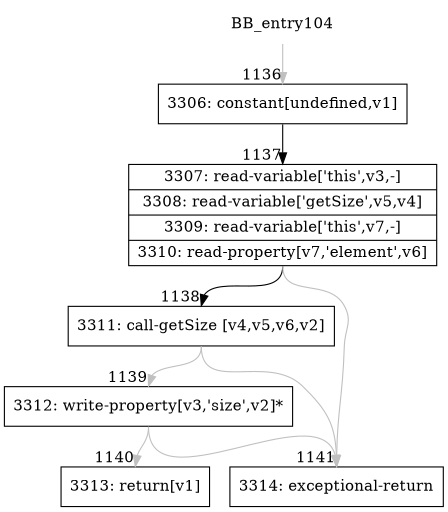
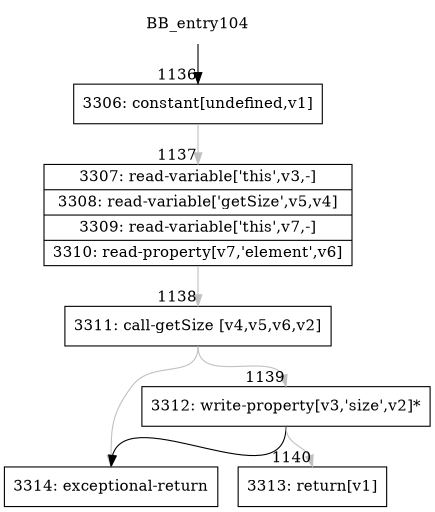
(283, 58) -> (198, 58)
(283, 139) -> (198, 139)
(248, 286) -> (198, 280)
(345, 341) -> none
(237, 448) -> (204, 448)
